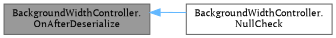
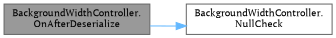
(173, 12) -> (163, 26)
